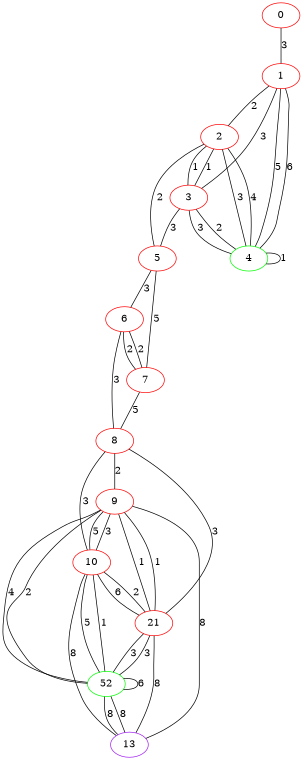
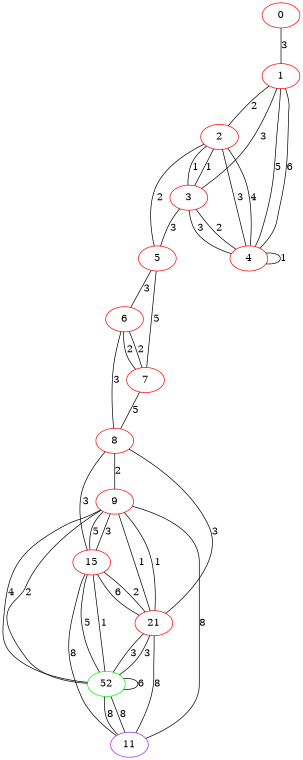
(249, 258) -> (249, 258)
(92, 562) -> (92, 562)
(129, 745) -> (129, 745)
